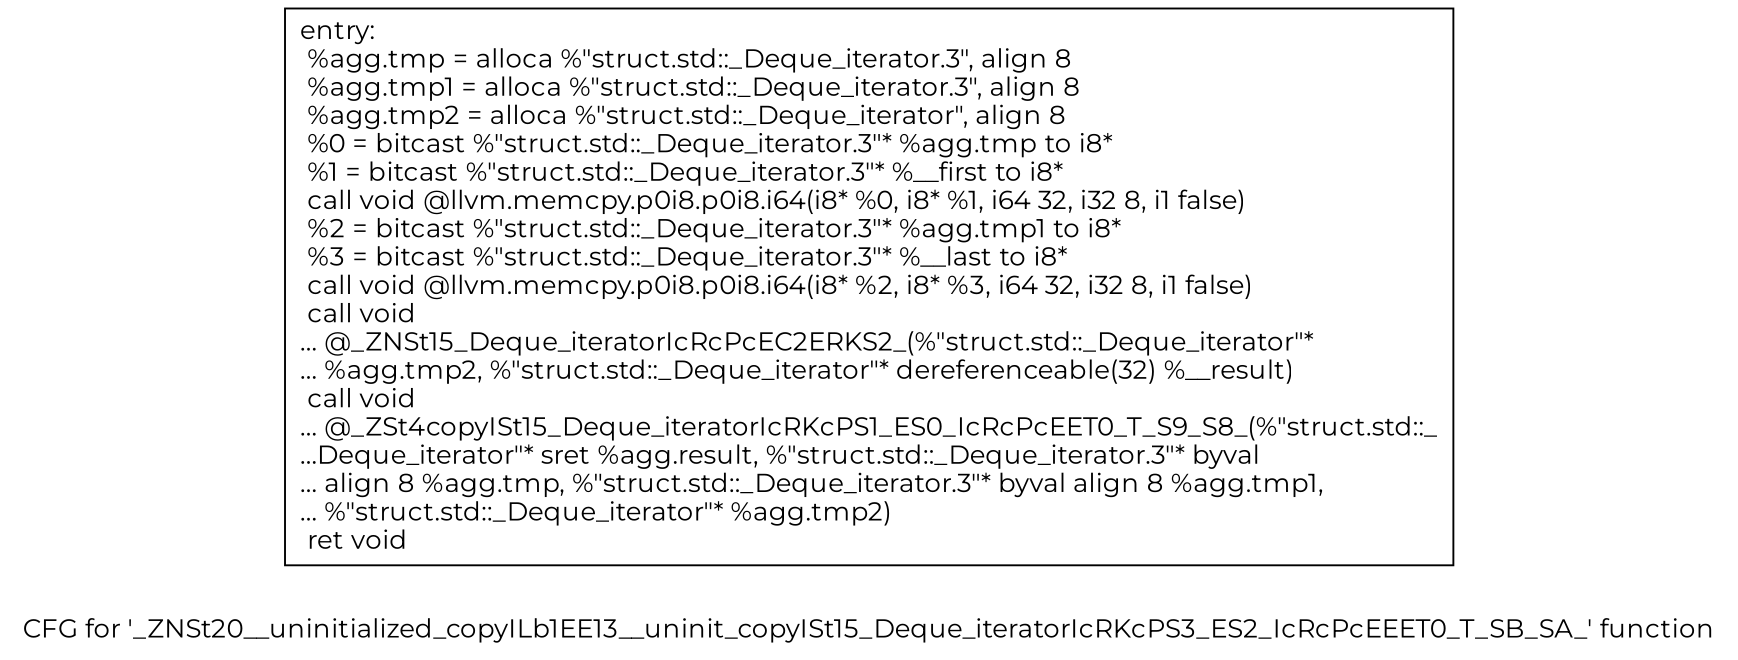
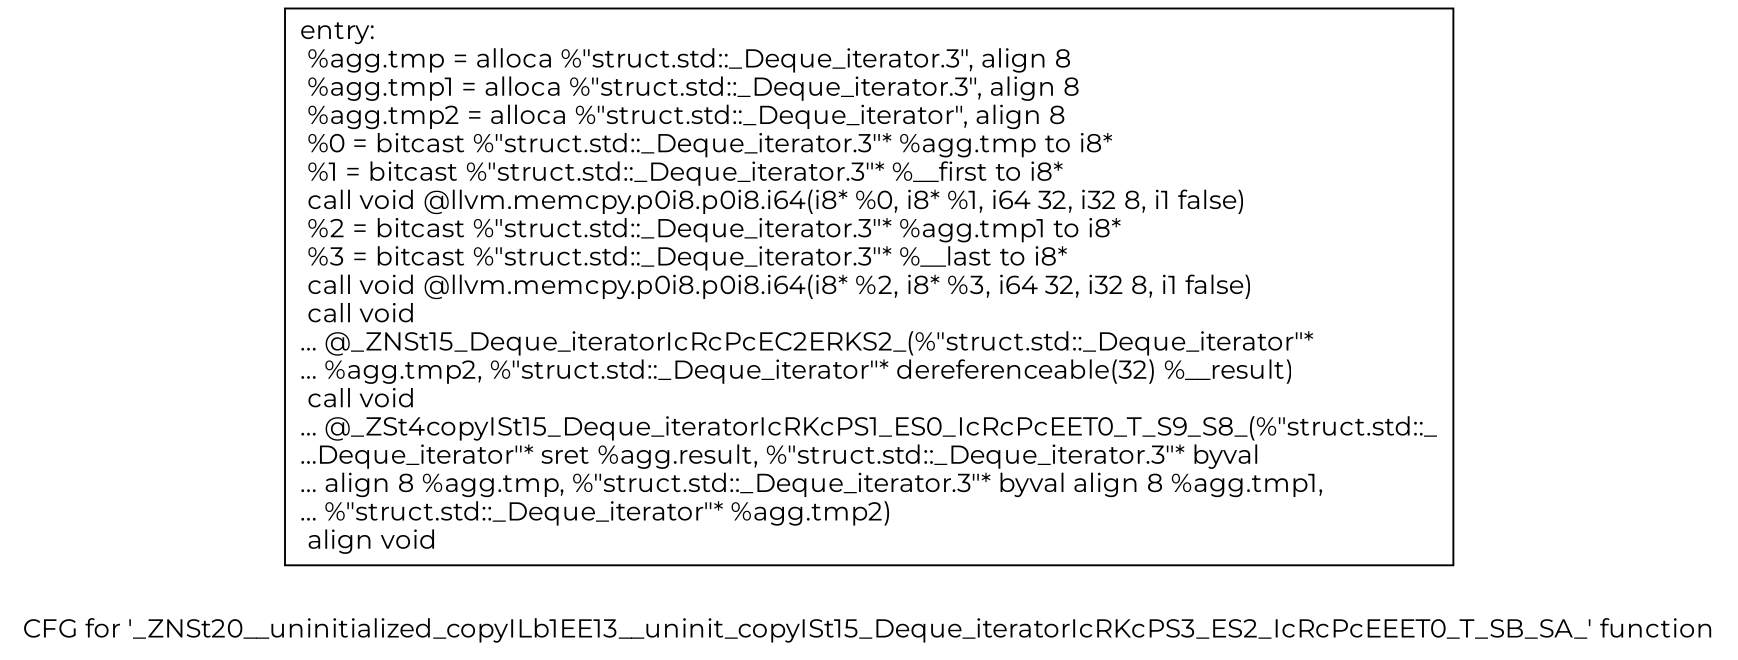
(355, 541) -> (369, 541)
